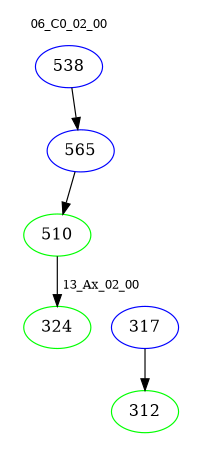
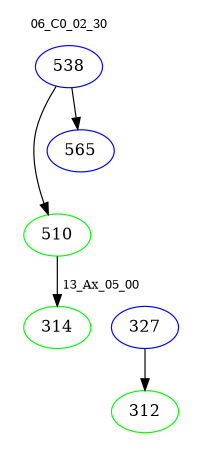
(69, 25) -> (69, 25)
(71, 187) -> (34, 143)
(101, 286) -> (101, 286)
(57, 327) -> (57, 327)
(145, 327) -> (145, 327)
